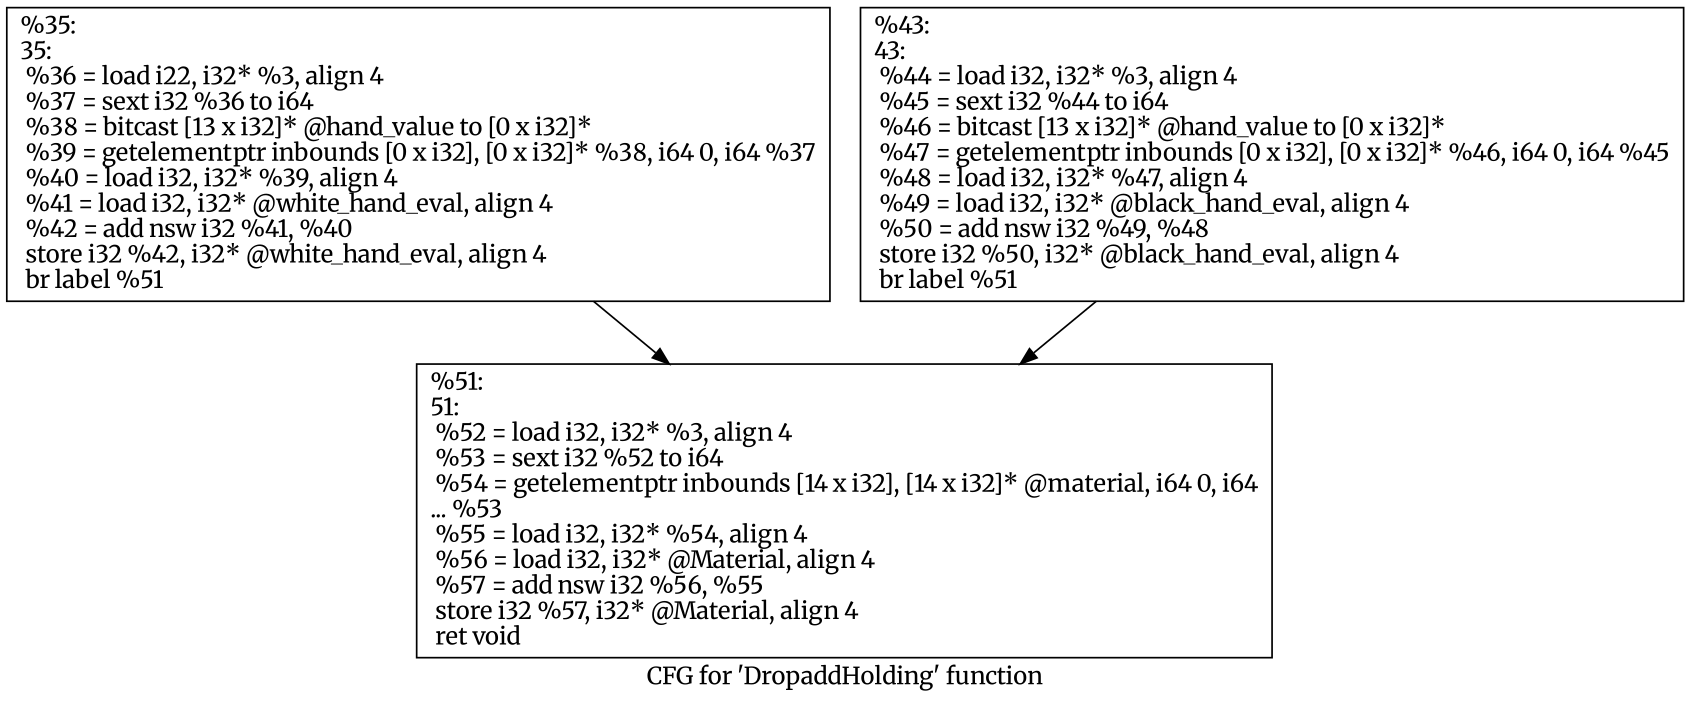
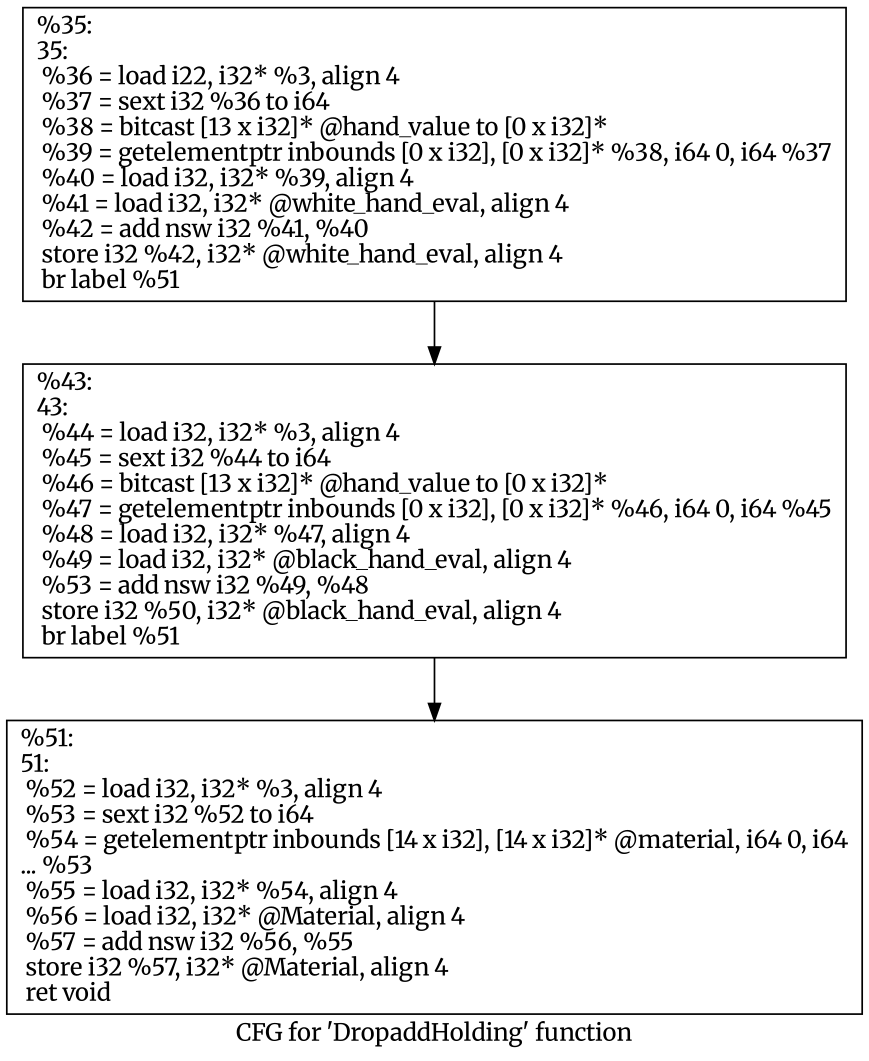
(1042, 230) -> (203, 586)
(625, 327) -> (434, 324)
